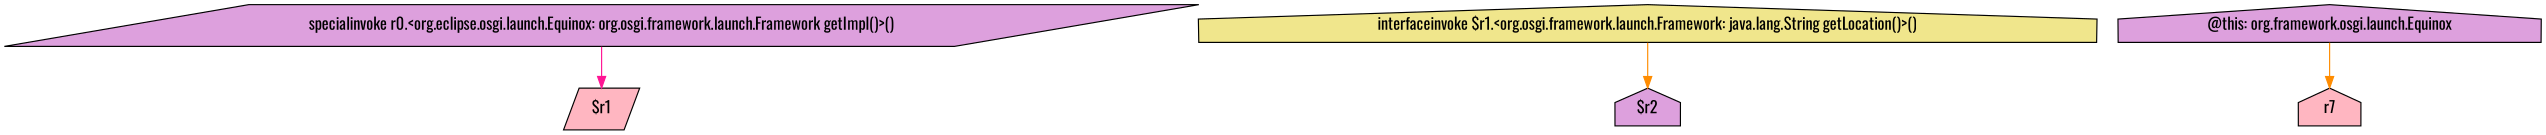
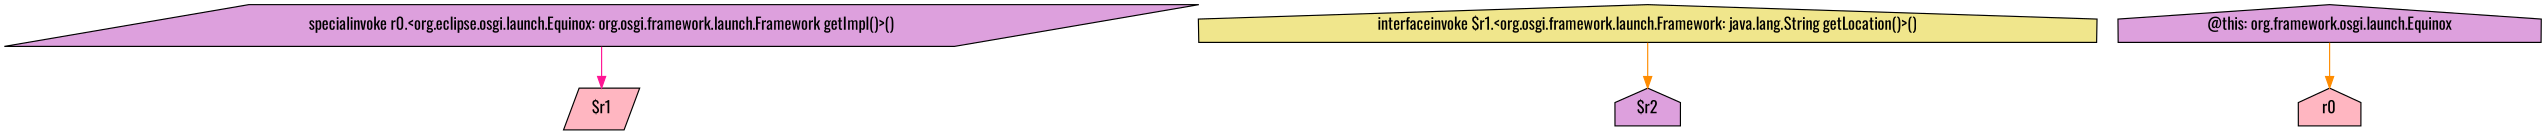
(2330, 109) -> (2330, 109)
